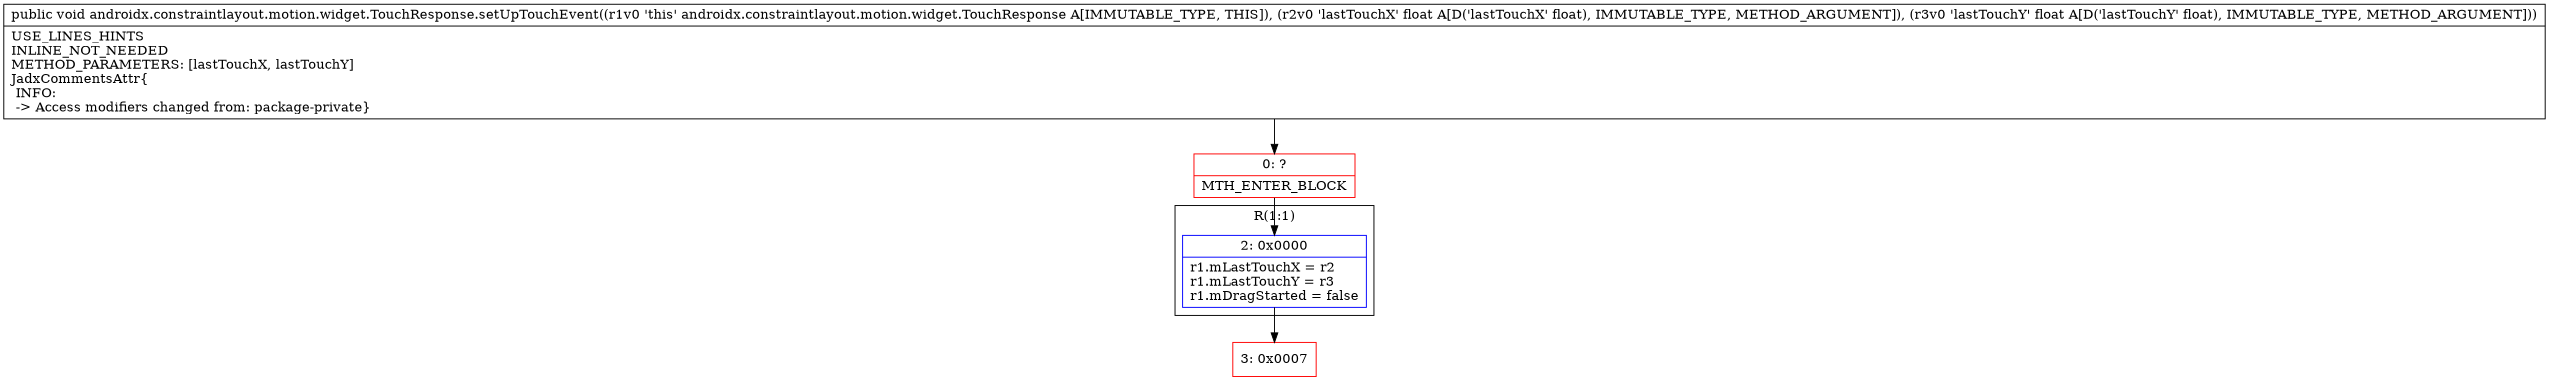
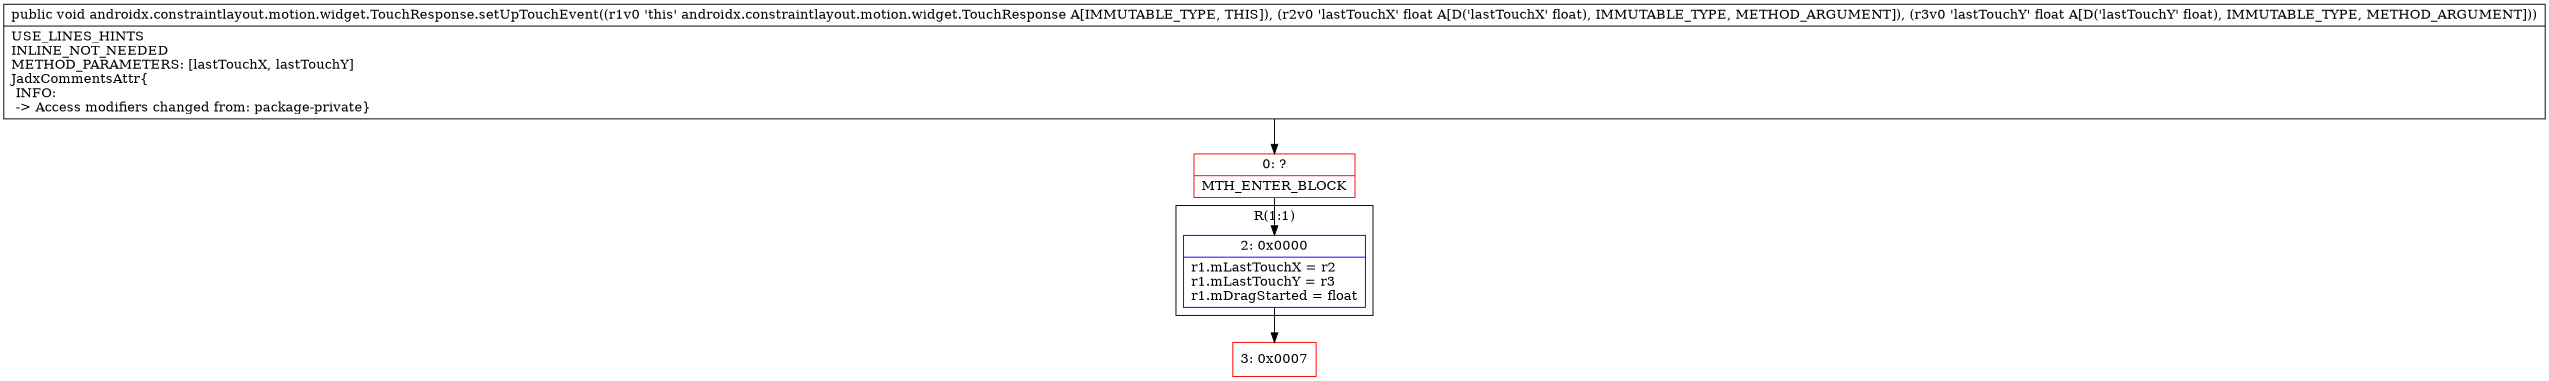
(1274, 296) -> (1274, 296)
